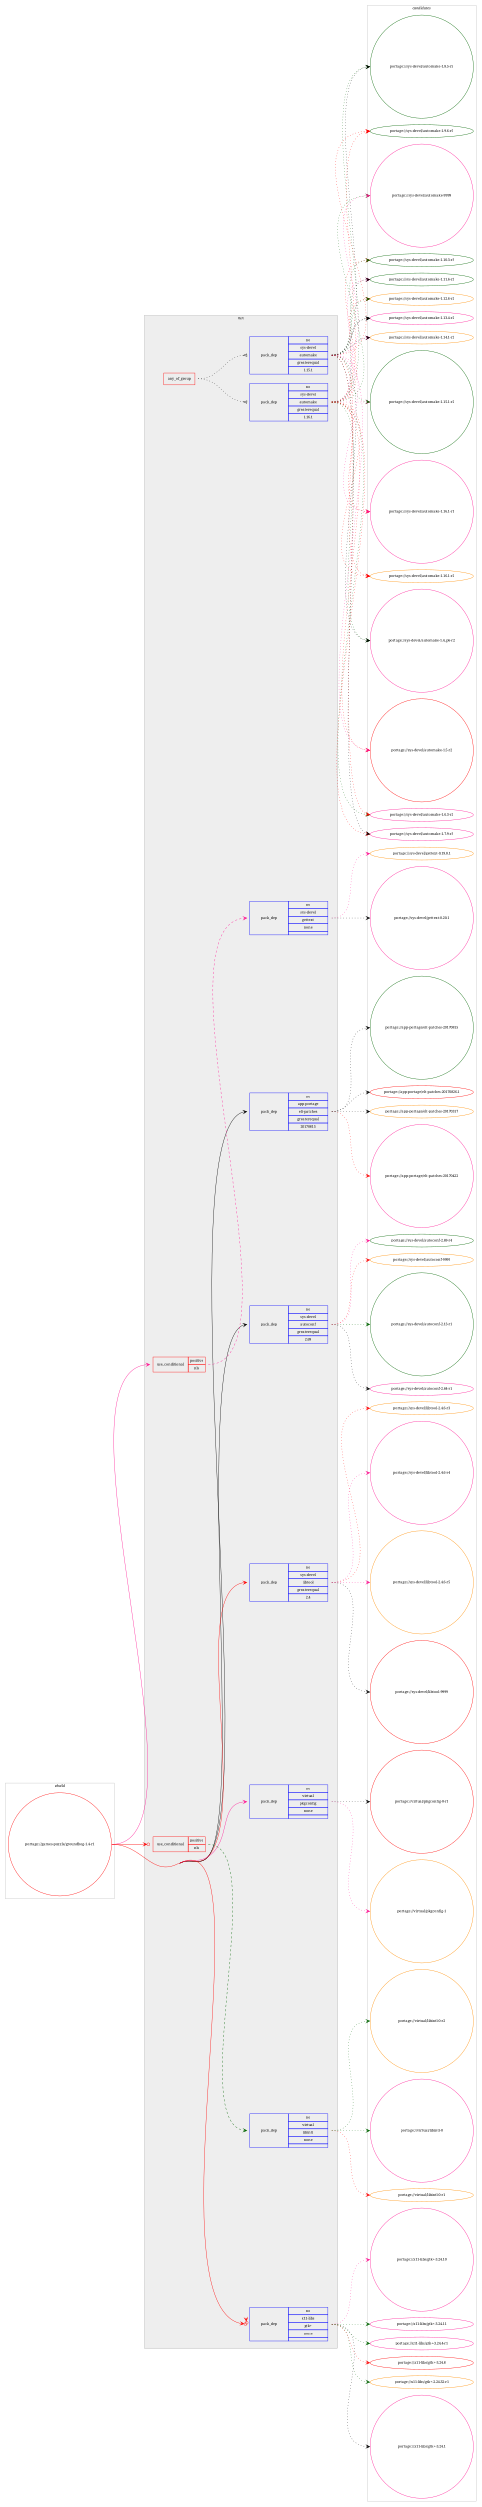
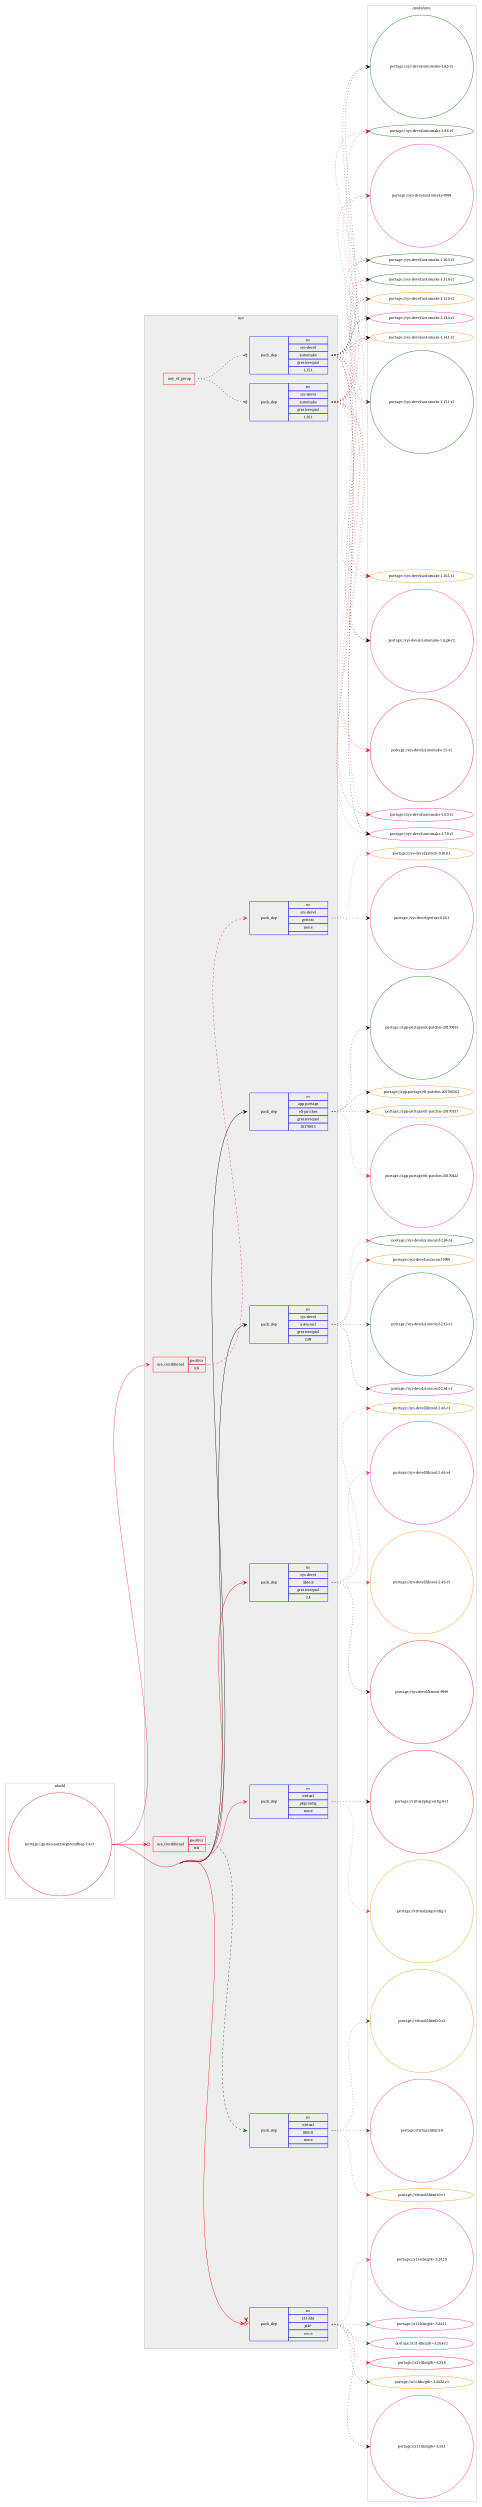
(422, 512) -> none
(422, 1092) -> (422, 1092)
